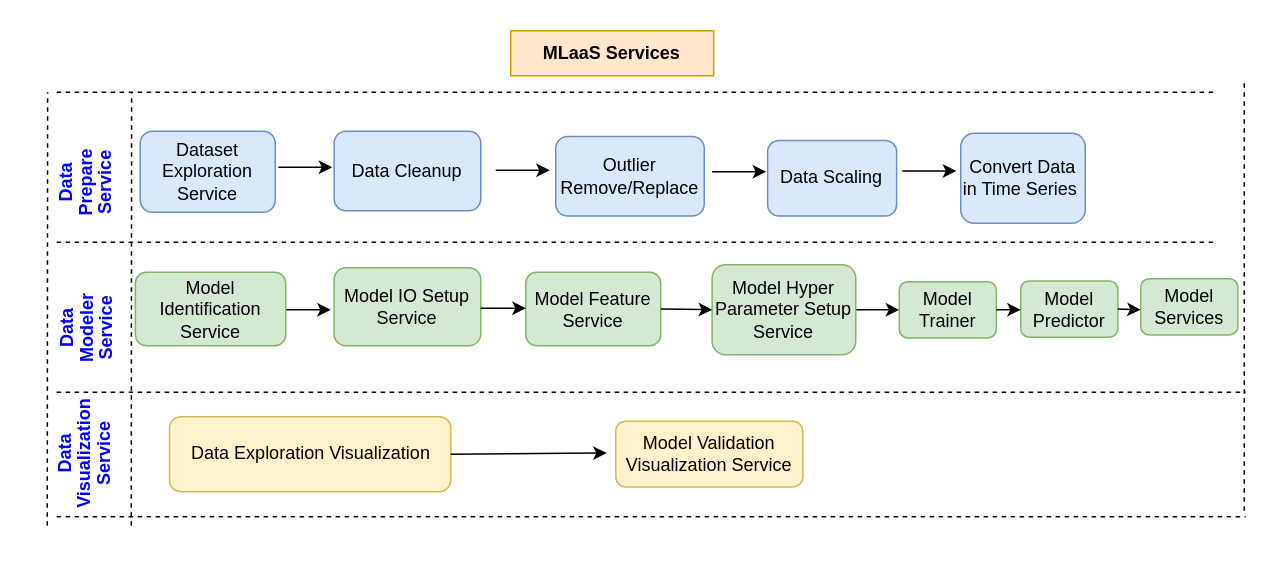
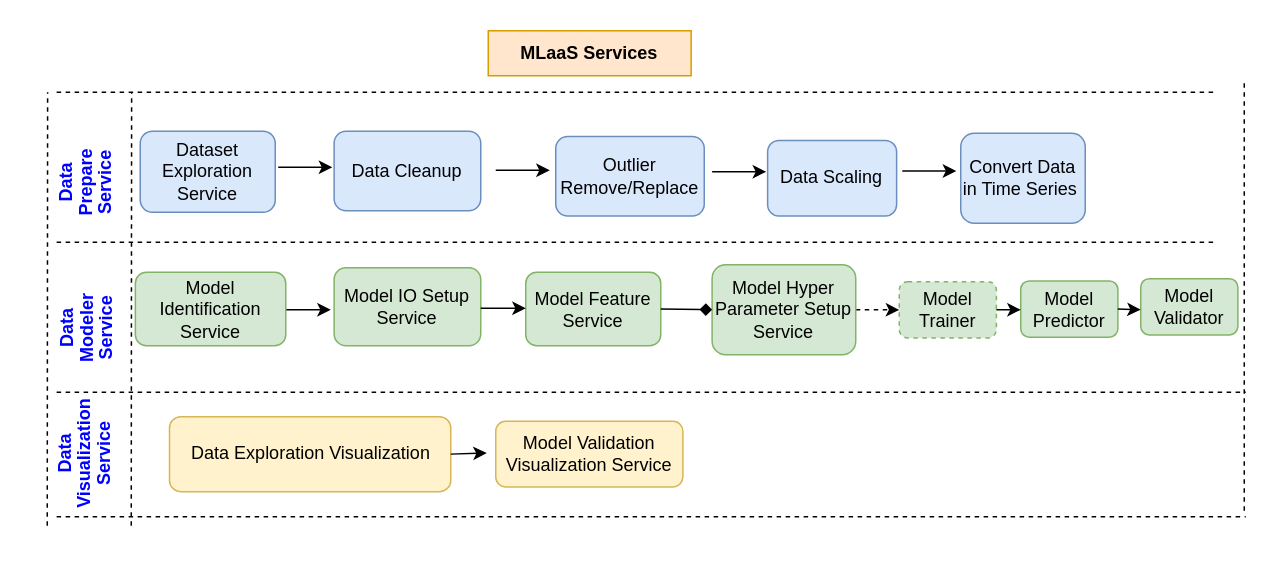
(612, 53) -> (590, 53)
(1190, 307) -> (1190, 307)
(701, 310) -> (700, 310)
(873, 310) -> (873, 310)
(948, 310) -> (948, 310)
(709, 454) -> (589, 454)
